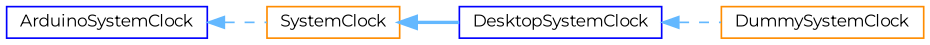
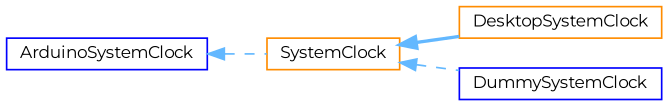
(561, 22) -> (561, 22)
(700, 22) -> (438, 68)
(823, 22) -> (561, 84)
